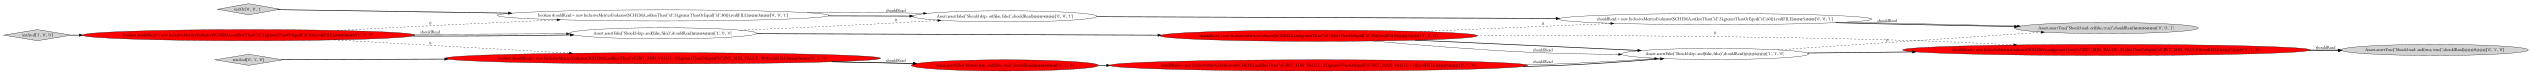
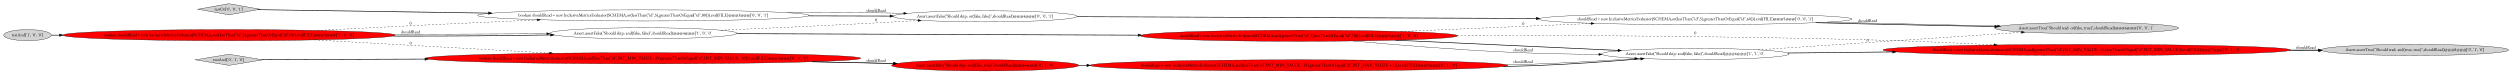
(37, 35) -> (28, 35)
